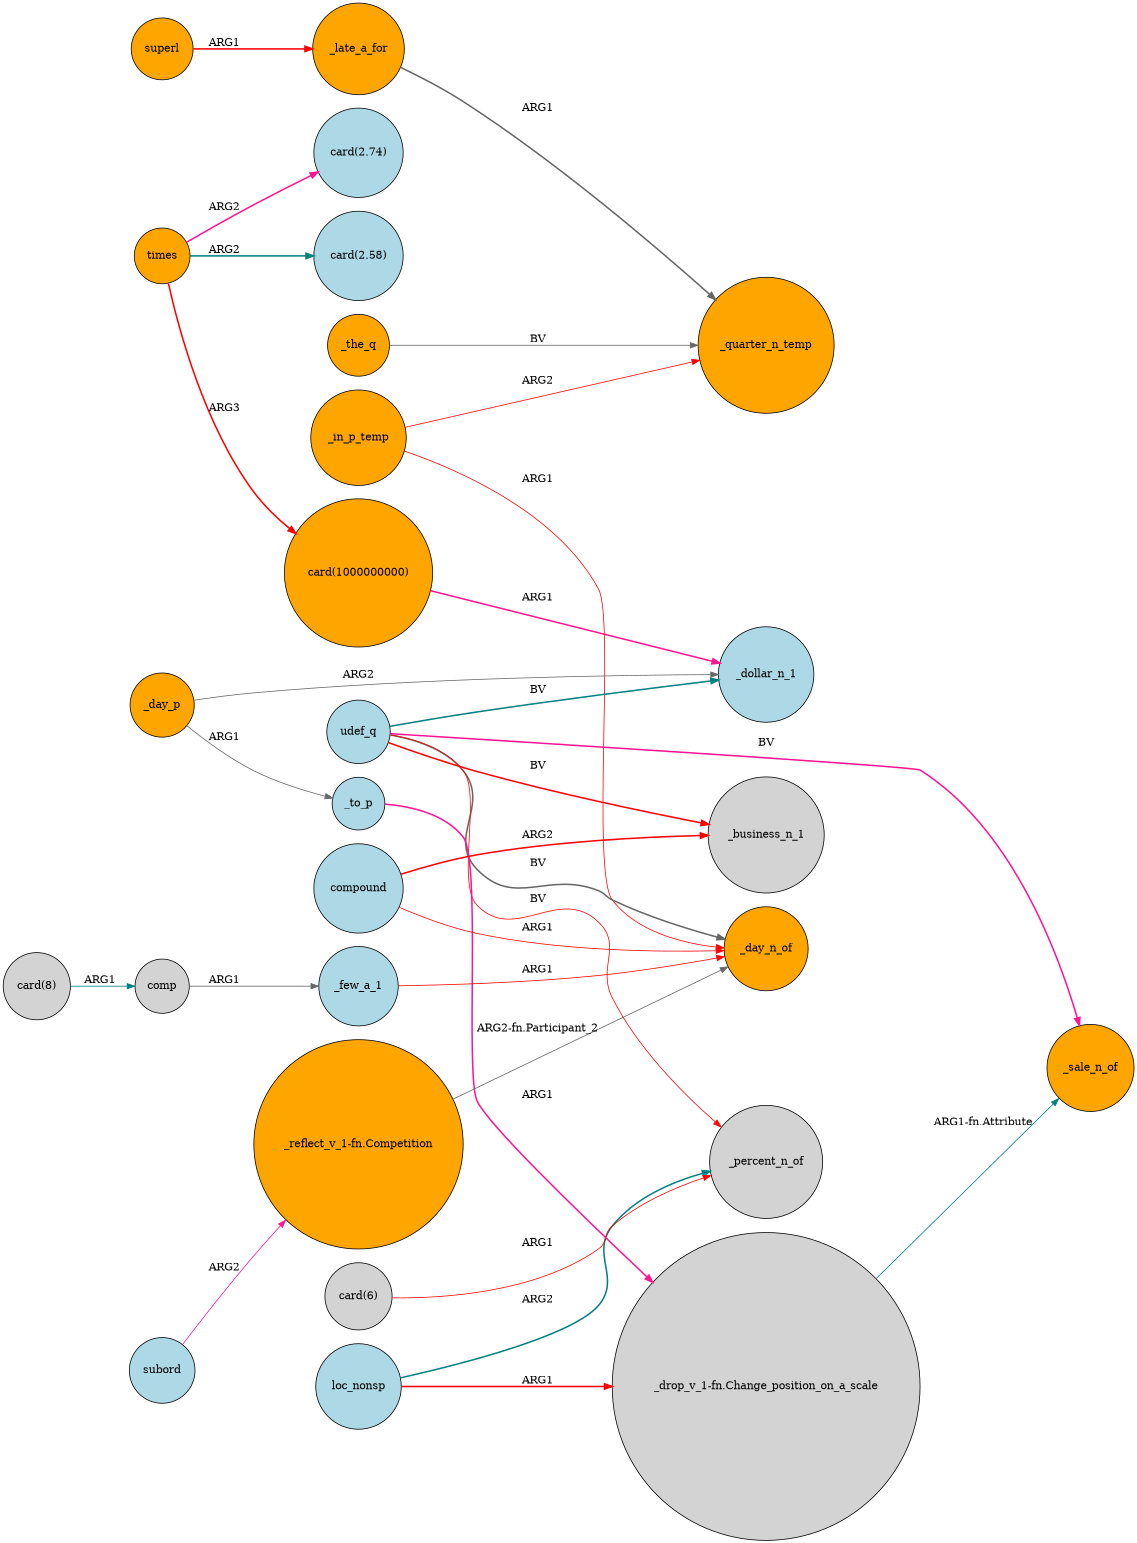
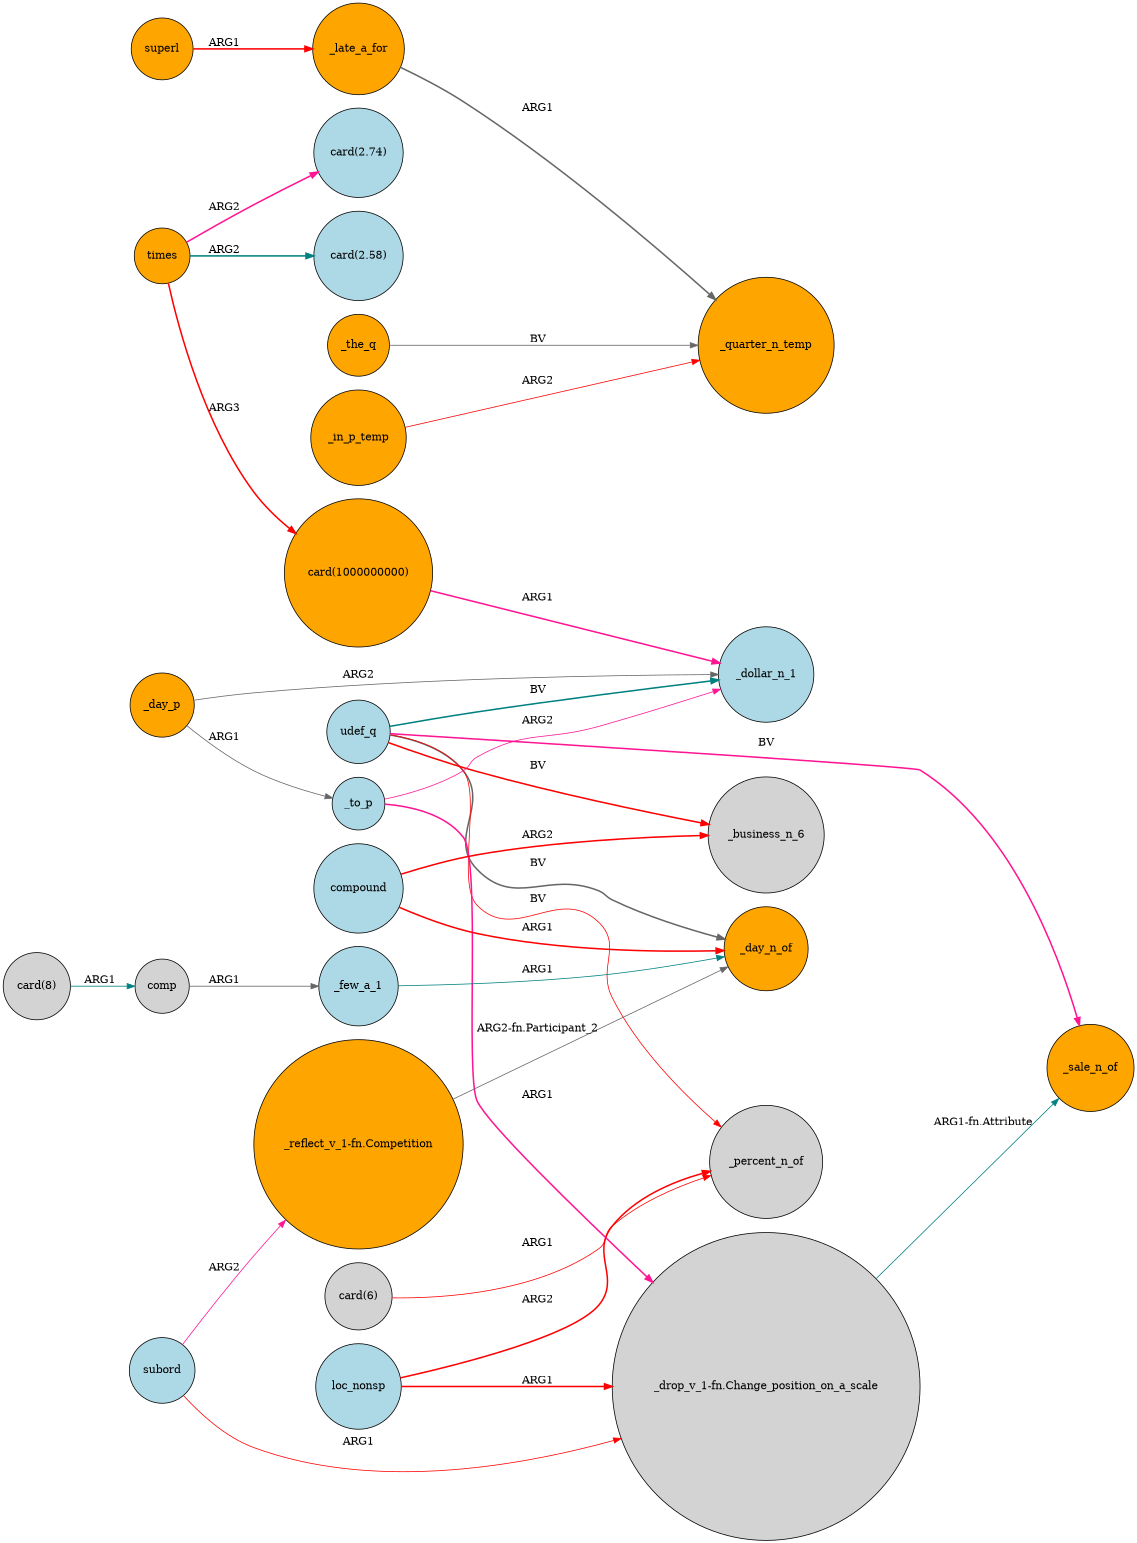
(605, 682) -> none
none -> (544, 736)
(766, 835) -> (766, 835)
(555, 945) -> (555, 945)
(558, 979) -> (558, 979)
(590, 1313) -> (590, 1313)
none -> (390, 1471)
